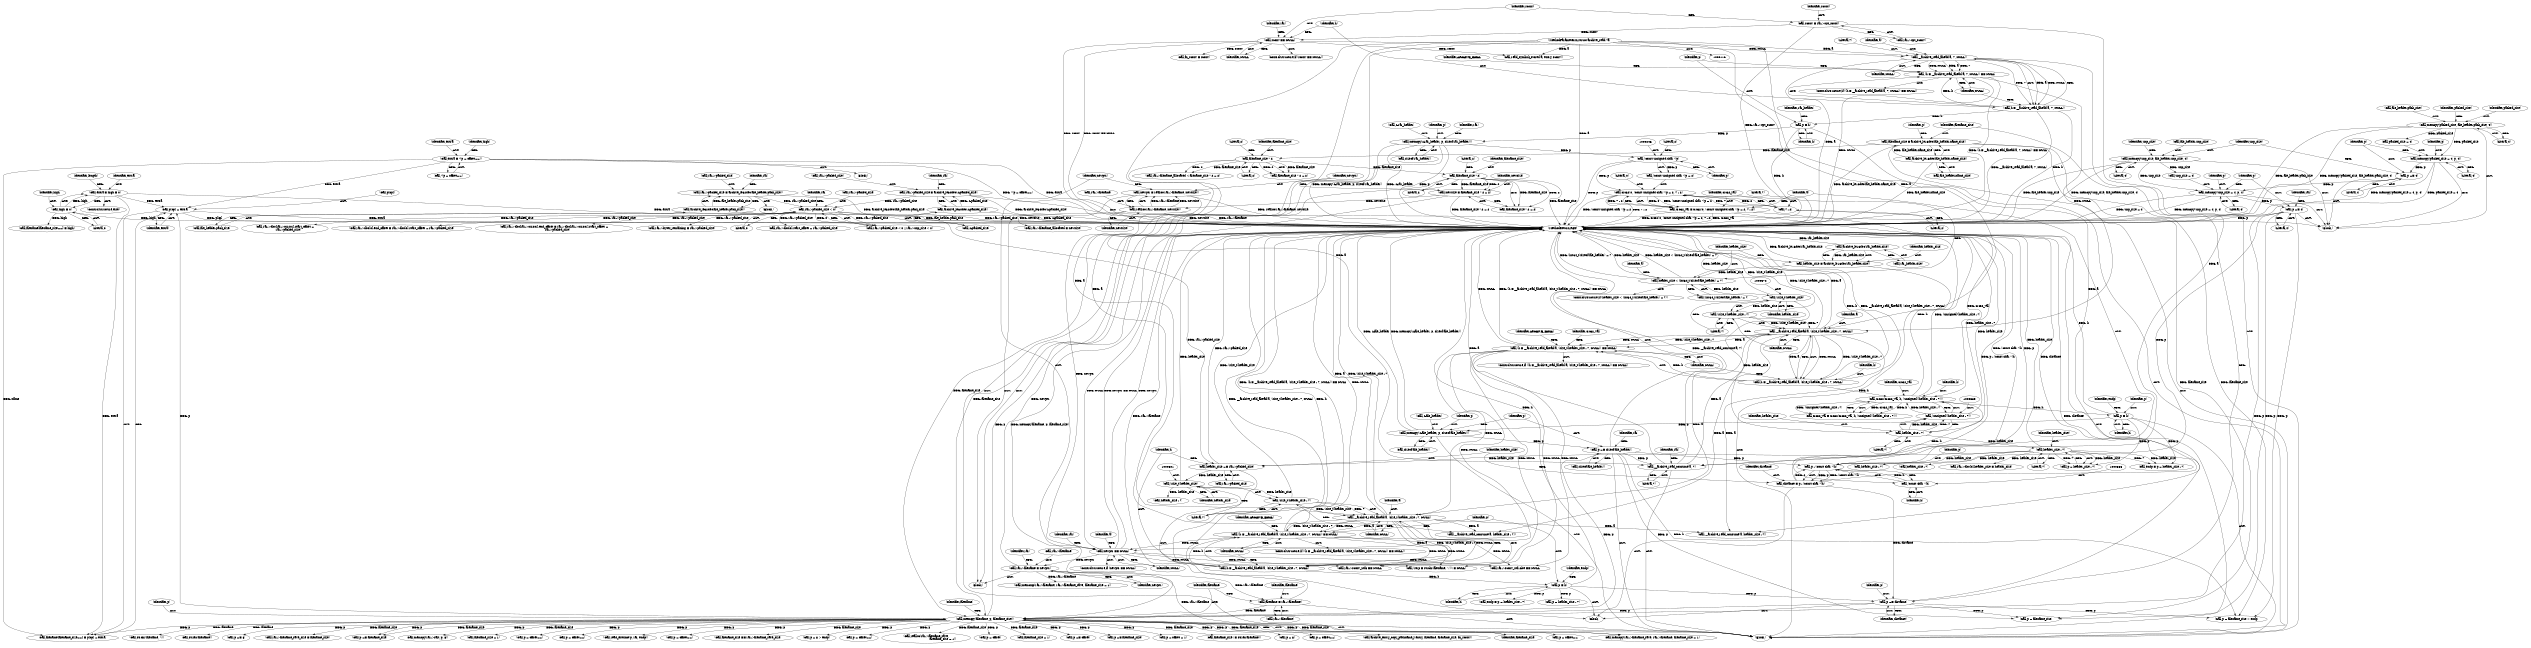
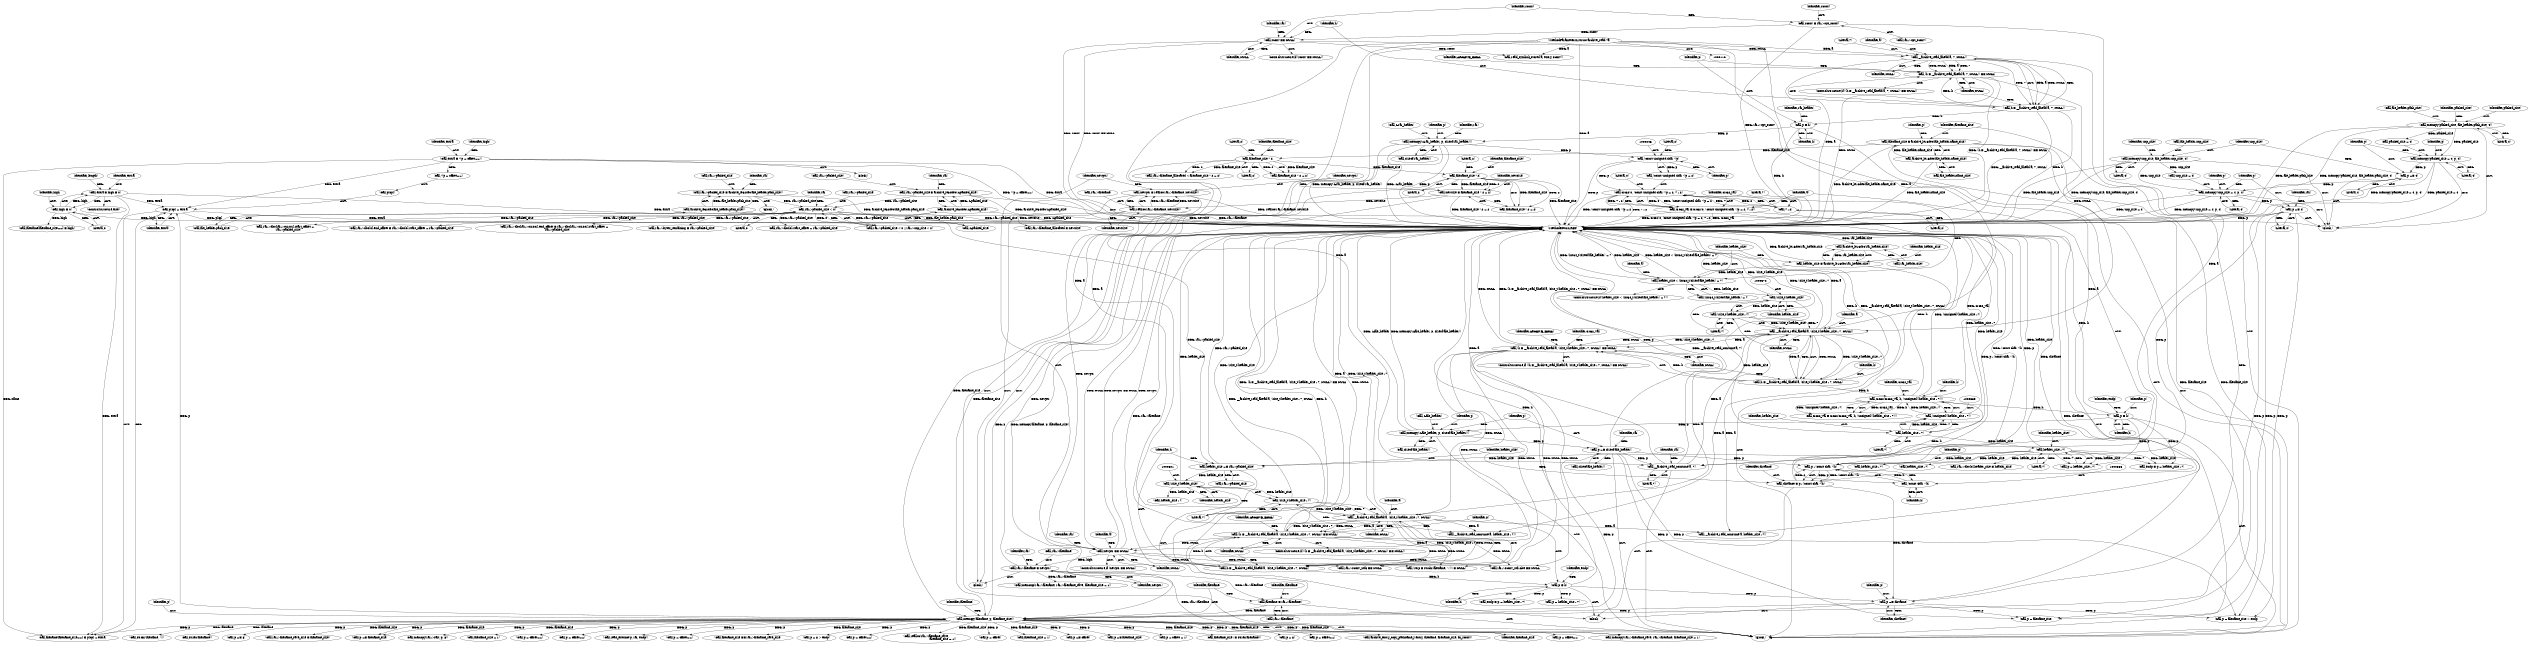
(1863, 33) -> none
(1194, 58) -> none
(457, 169) -> (418, 184)
(1763, 237) -> (1718, 230)
(1648, 340) -> (1648, 340)
(1679, 535) -> (1679, 535)
(1085, 560) -> (1085, 560)
